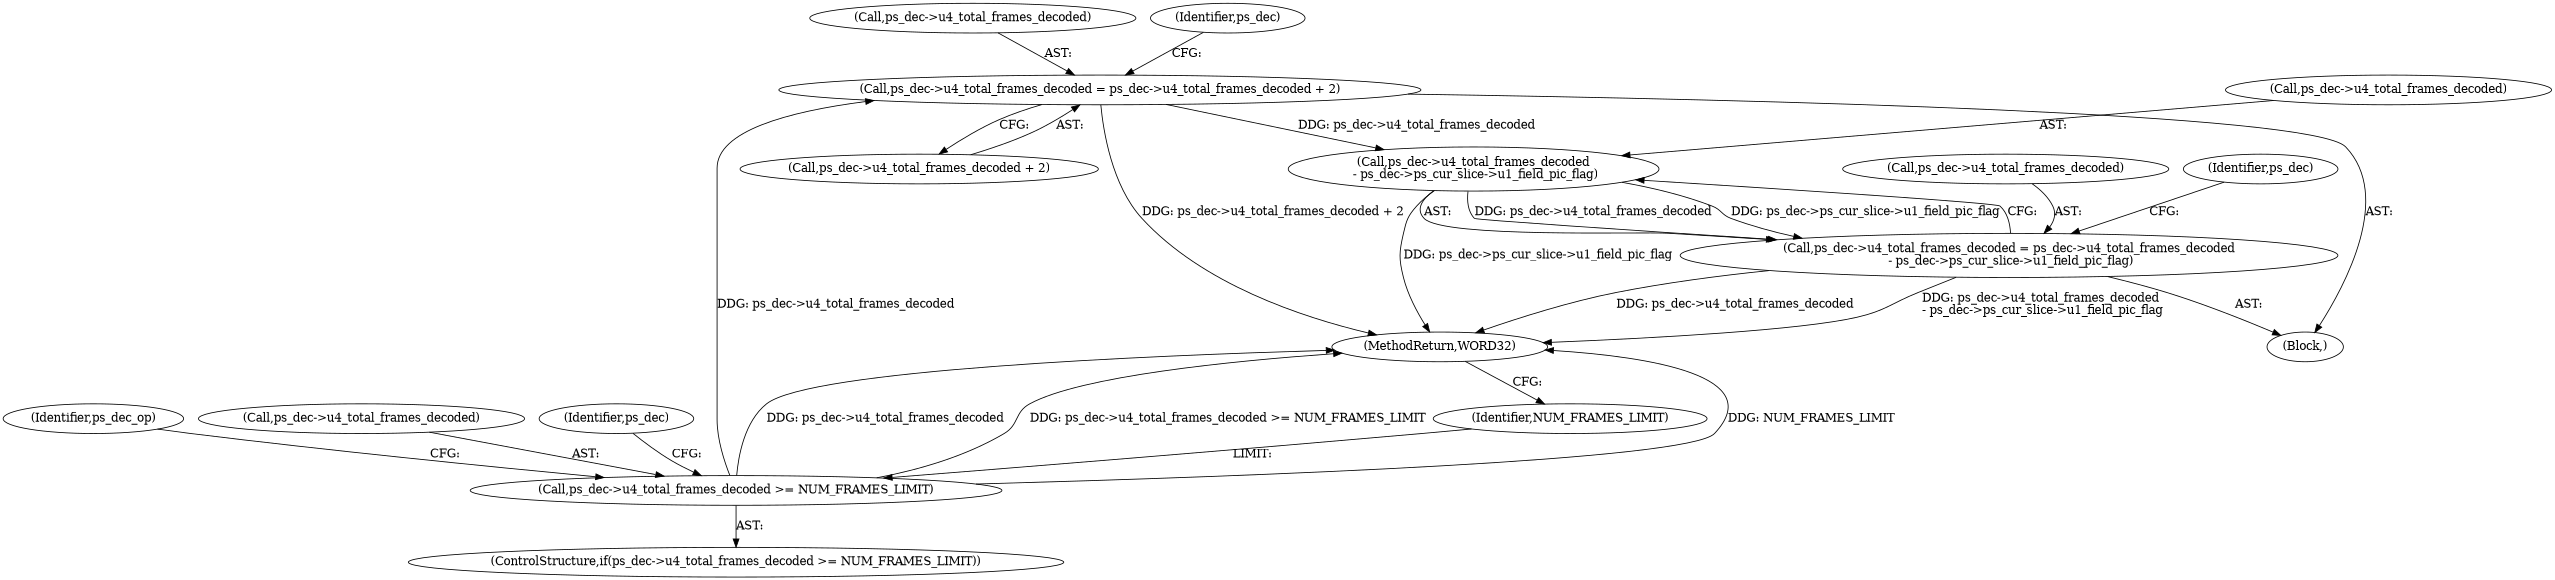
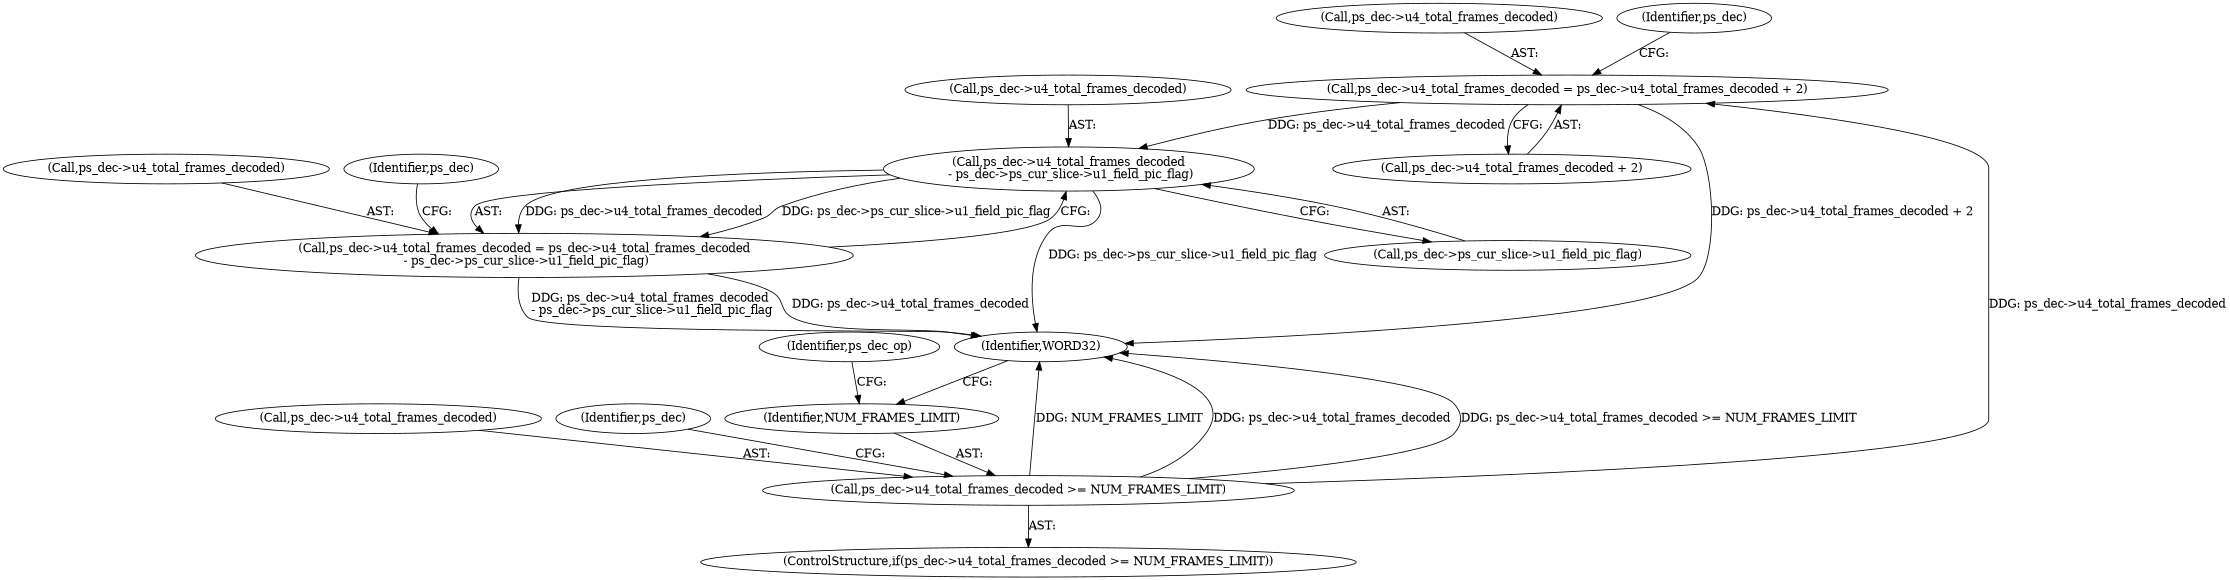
none -> (1508, 255)
(1440, 347) -> (1041, 347)
(2305, 347) -> none
(376, 455) -> (855, 379)
(1254, 455) -> (972, 455)
